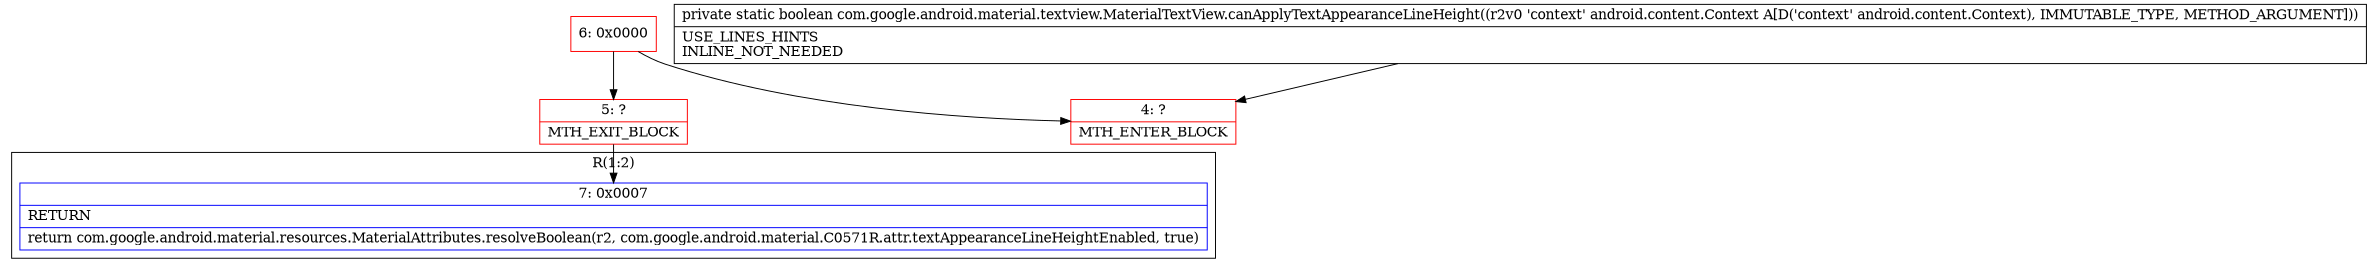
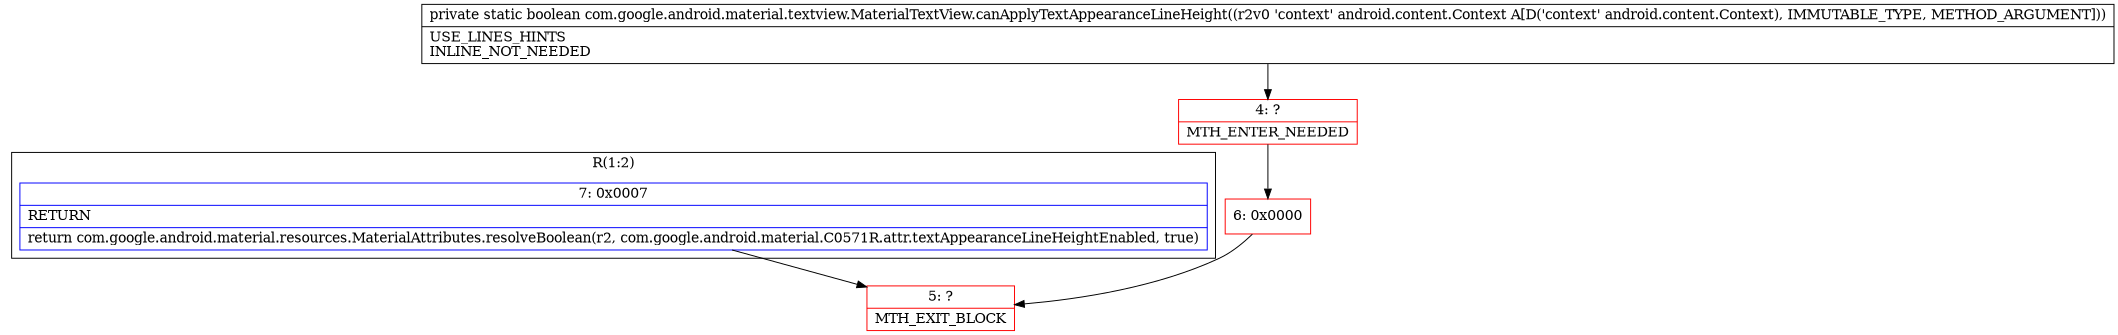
(846, 104) -> (1268, 166)
(1153, 133) -> (1268, 133)
(614, 159) -> (795, 267)
